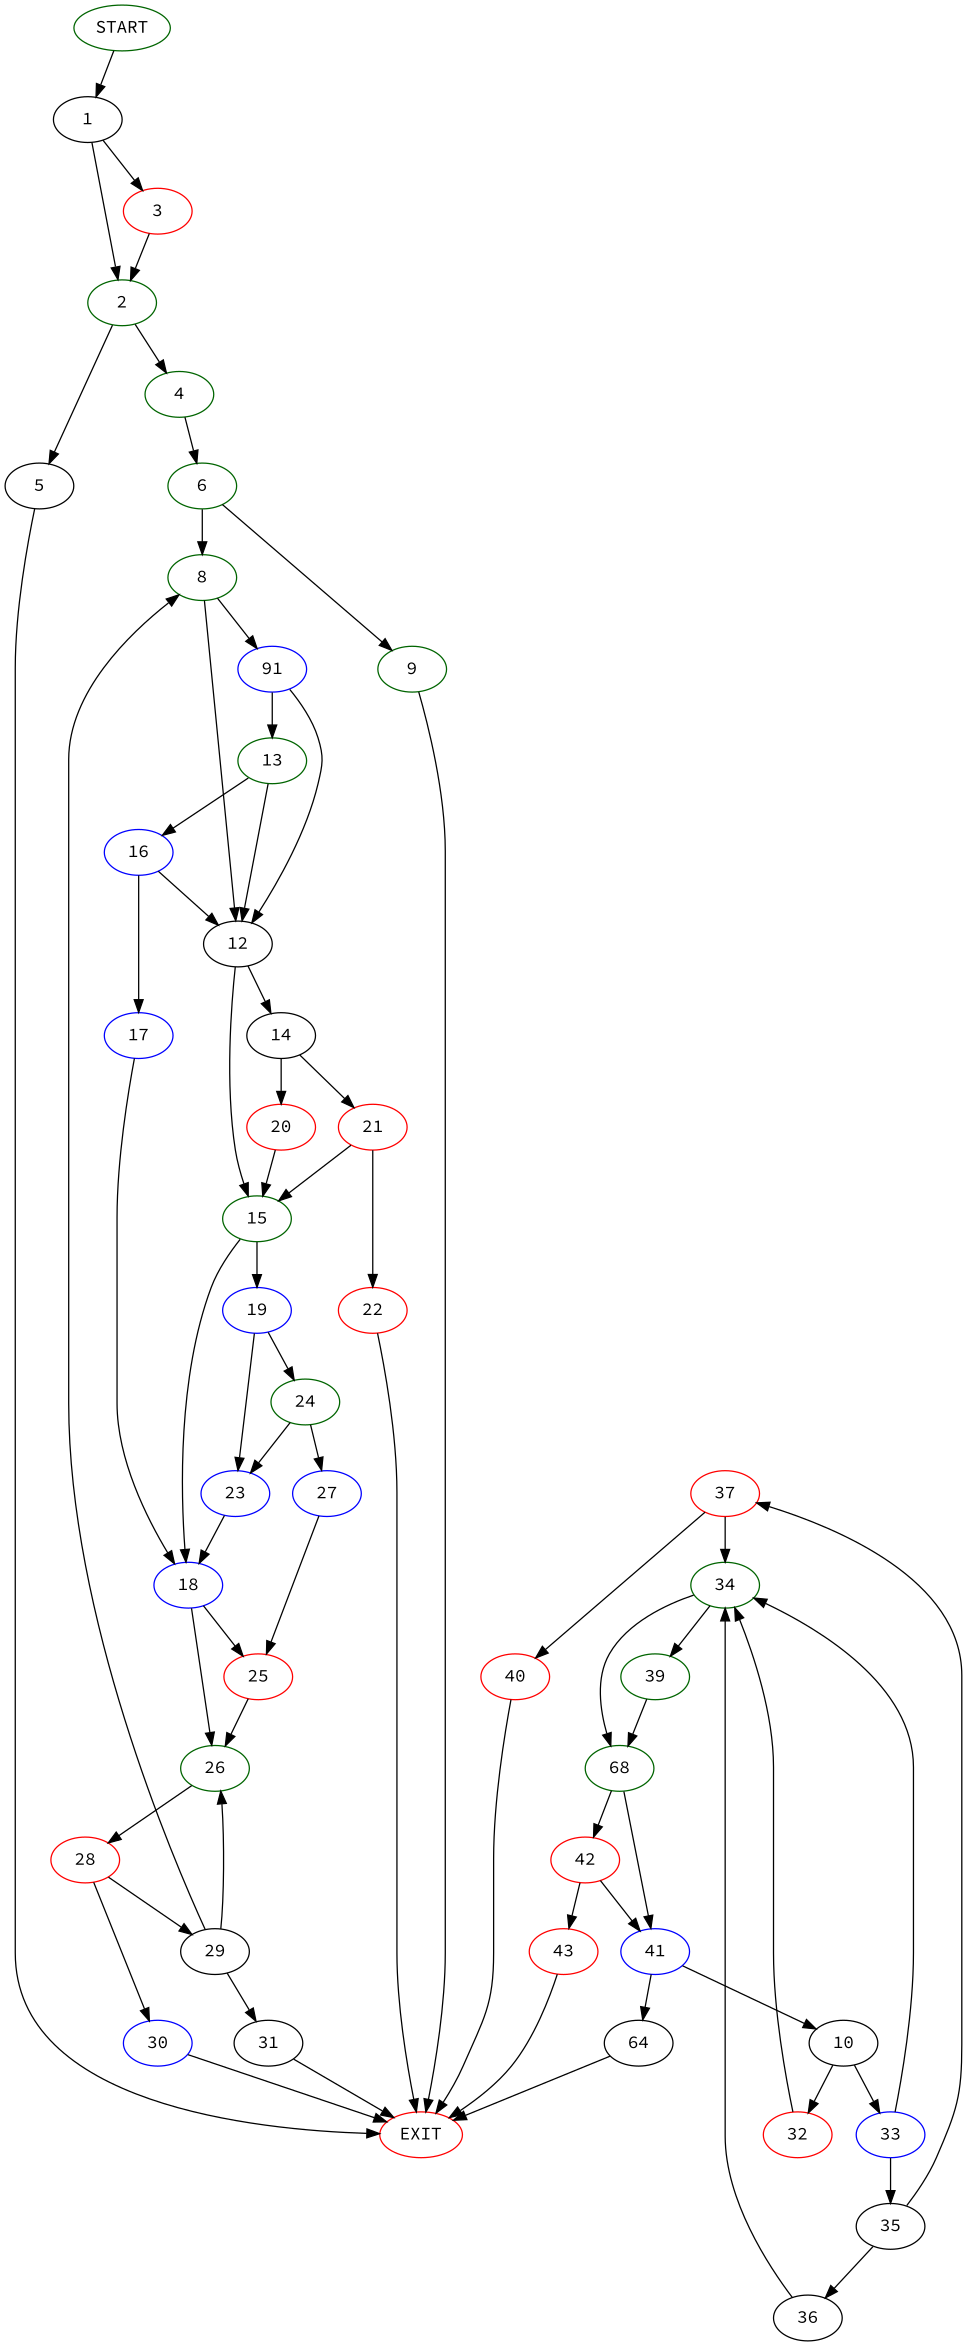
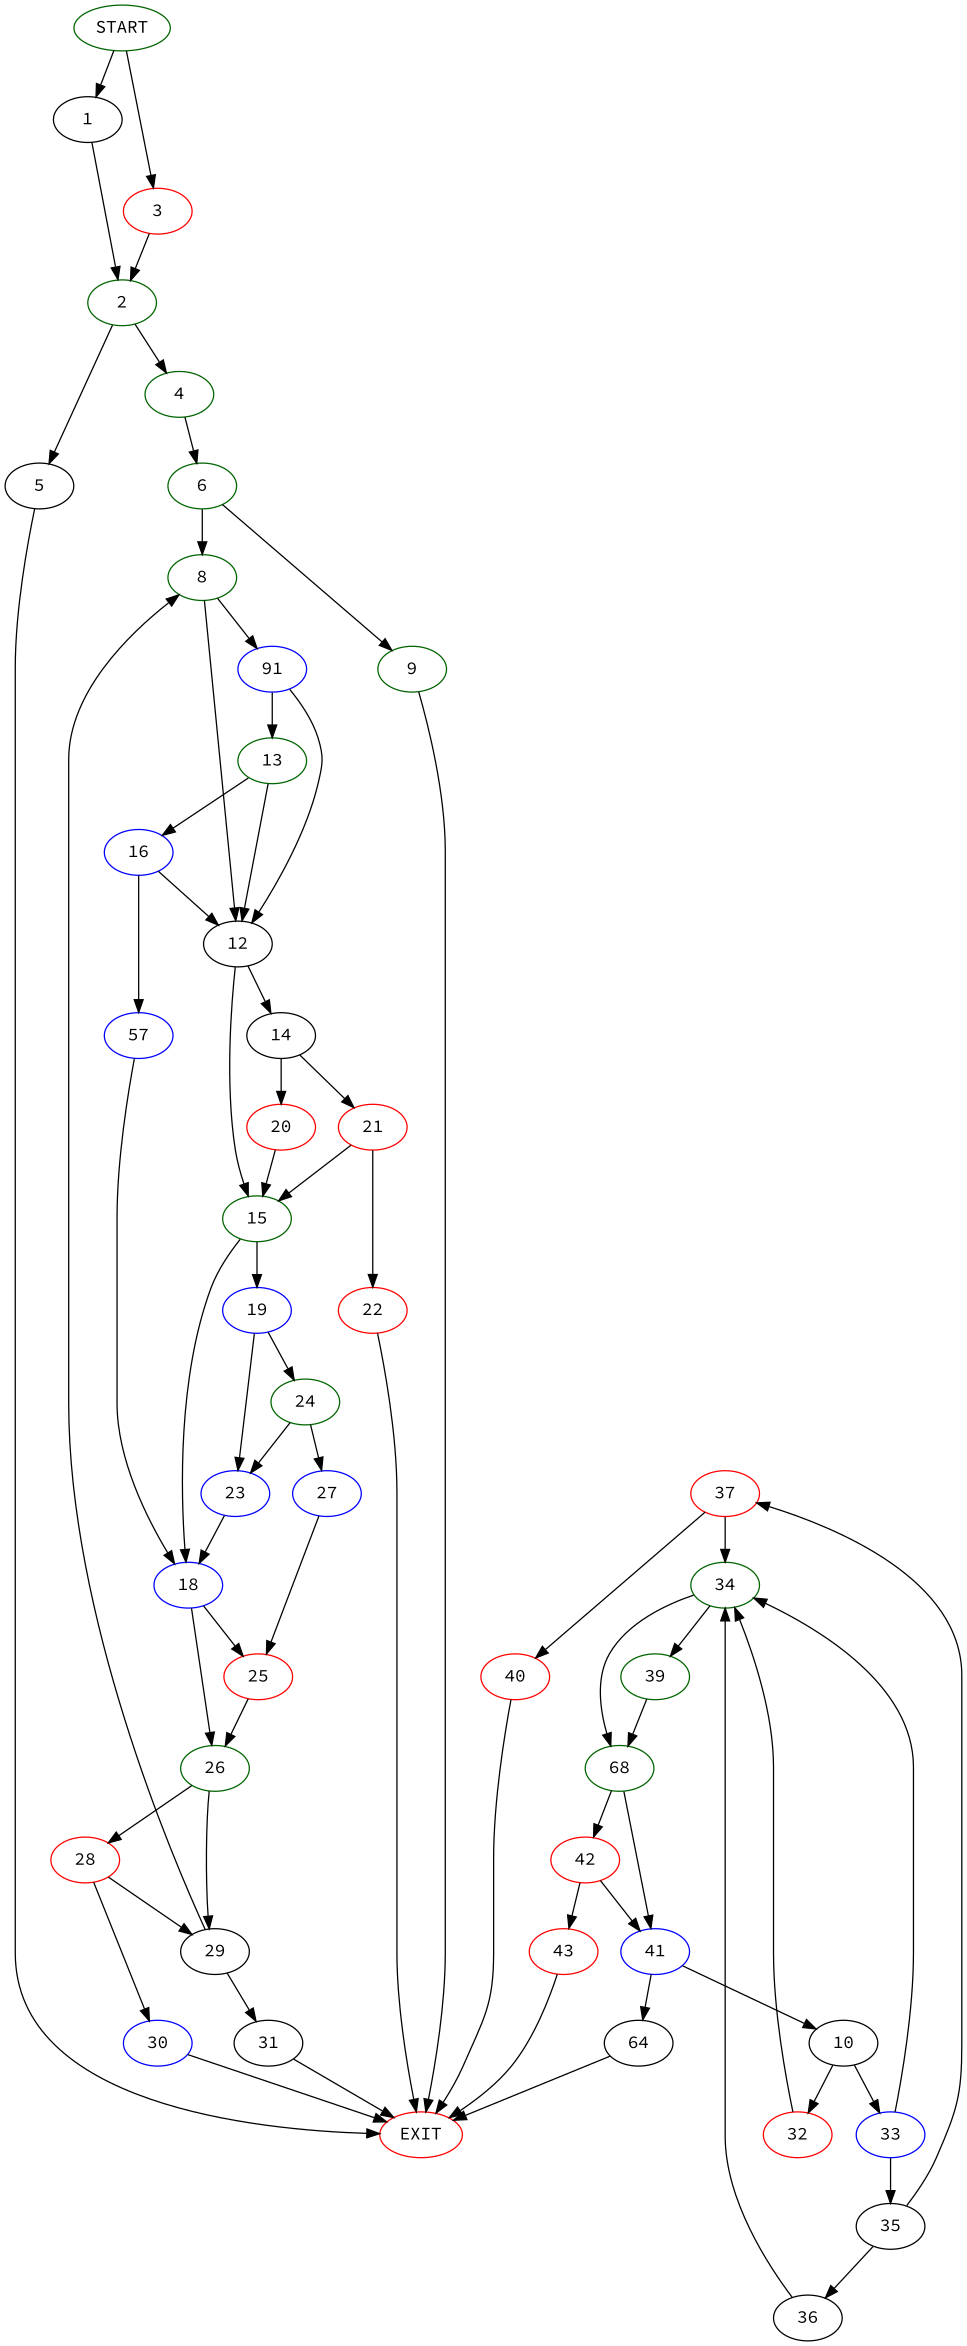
(119, 160) -> (139, 113)
(139, 1036) -> (139, 1036)
(224, 1867) -> (206, 1853)
